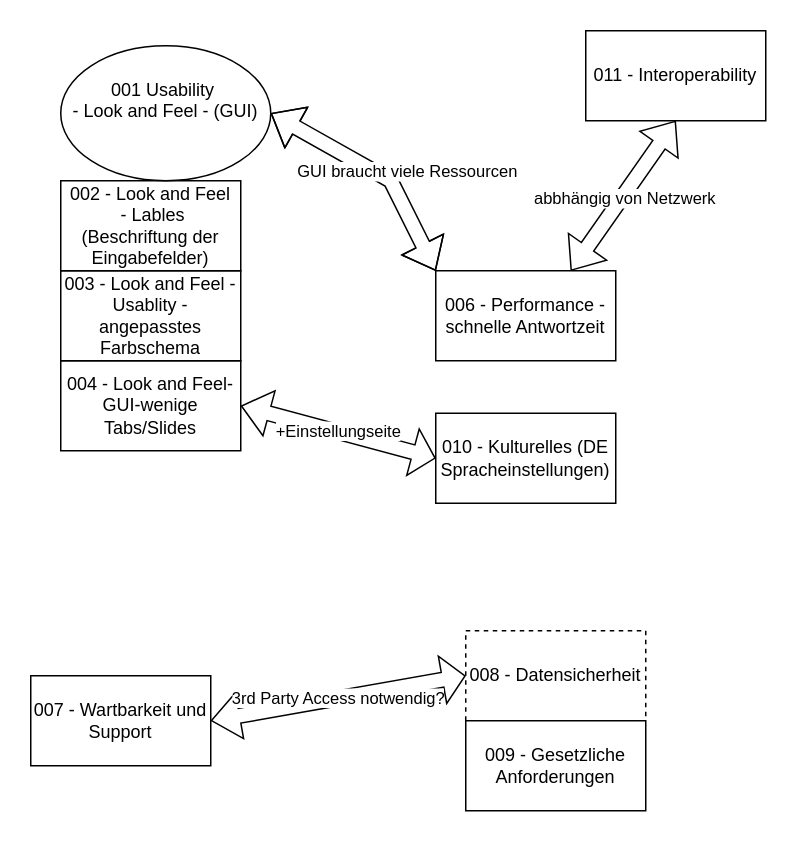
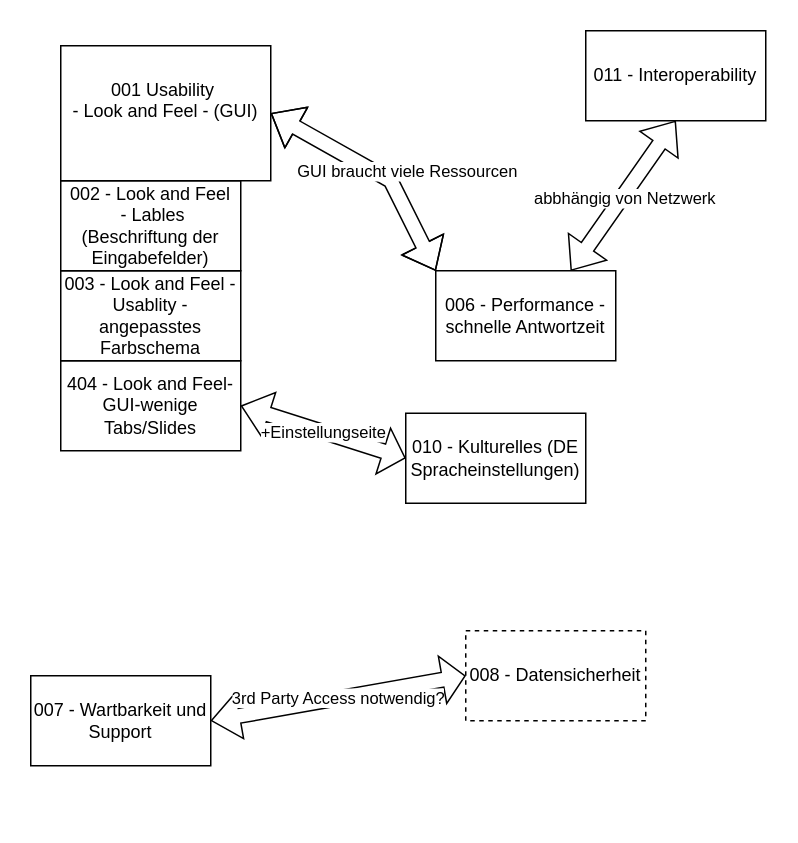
(166, 113) -> (166, 113)
(151, 406) -> (151, 406)
(526, 458) -> (496, 458)
(556, 766) -> none
